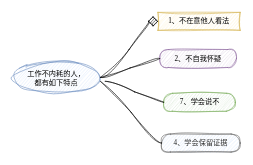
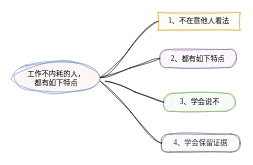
(146, 28) -> (147, 29)
(198, 59) -> (198, 59)
(56, 77) -> (56, 77)
(200, 102) -> (200, 102)
